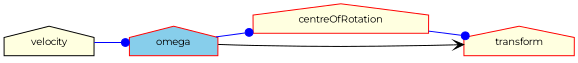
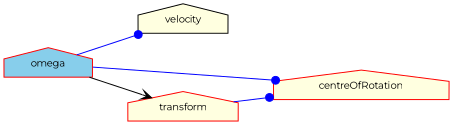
(445, 33) -> (249, 100)
(108, 43) -> (106, 45)
